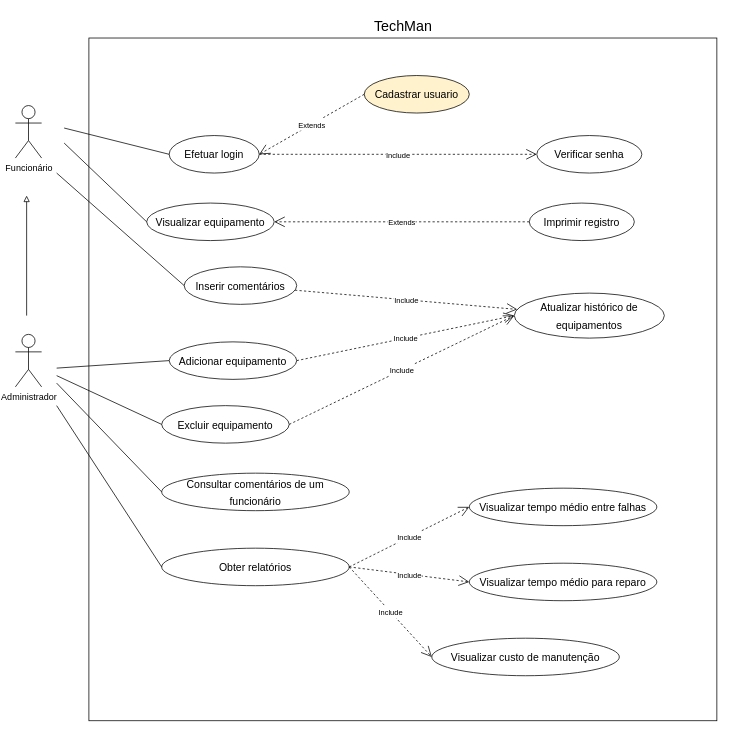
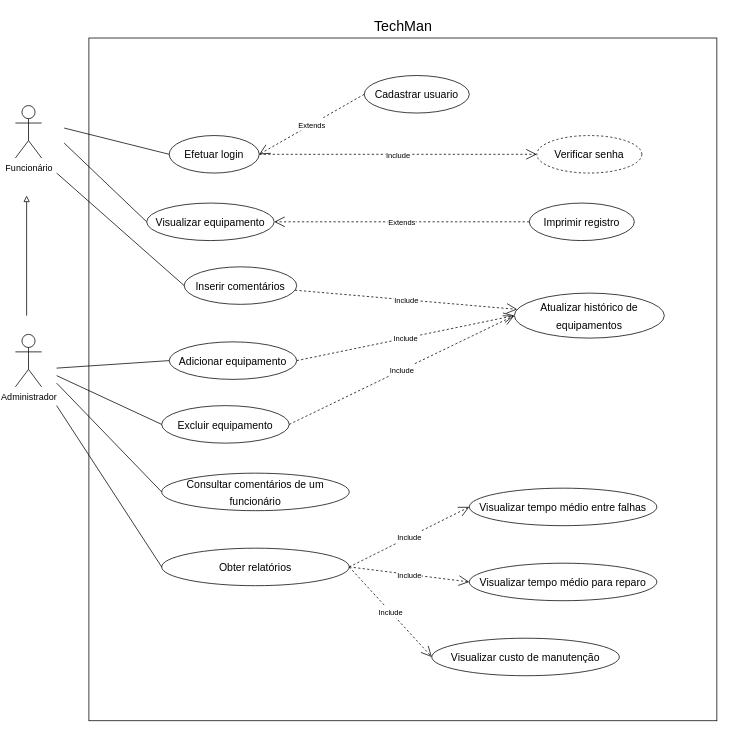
(417, 94) -> (417, 94)
(589, 154) -> (589, 154)
